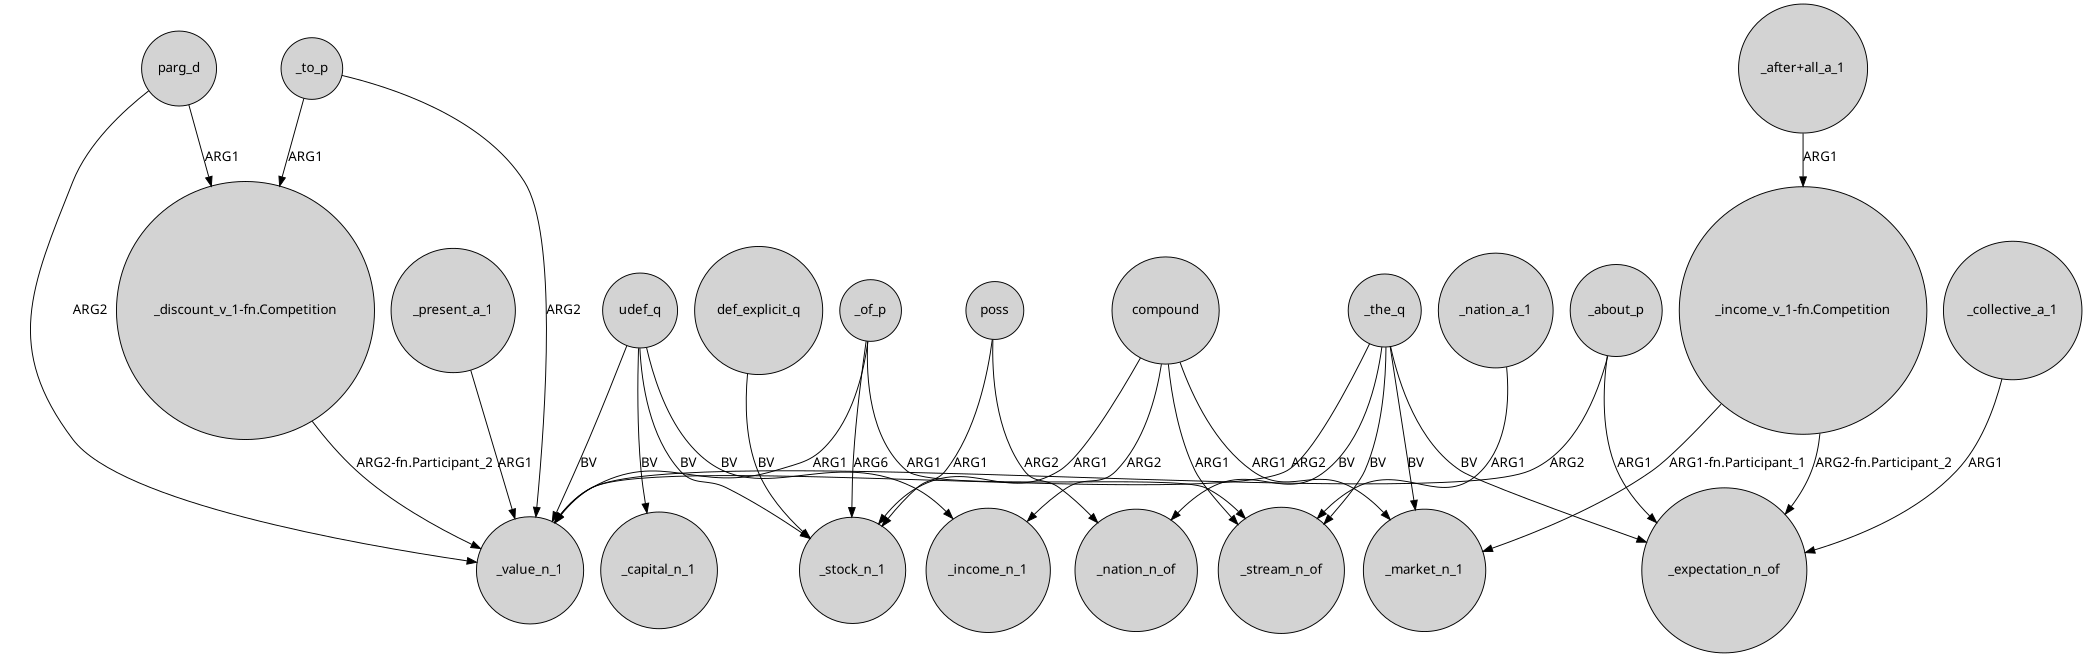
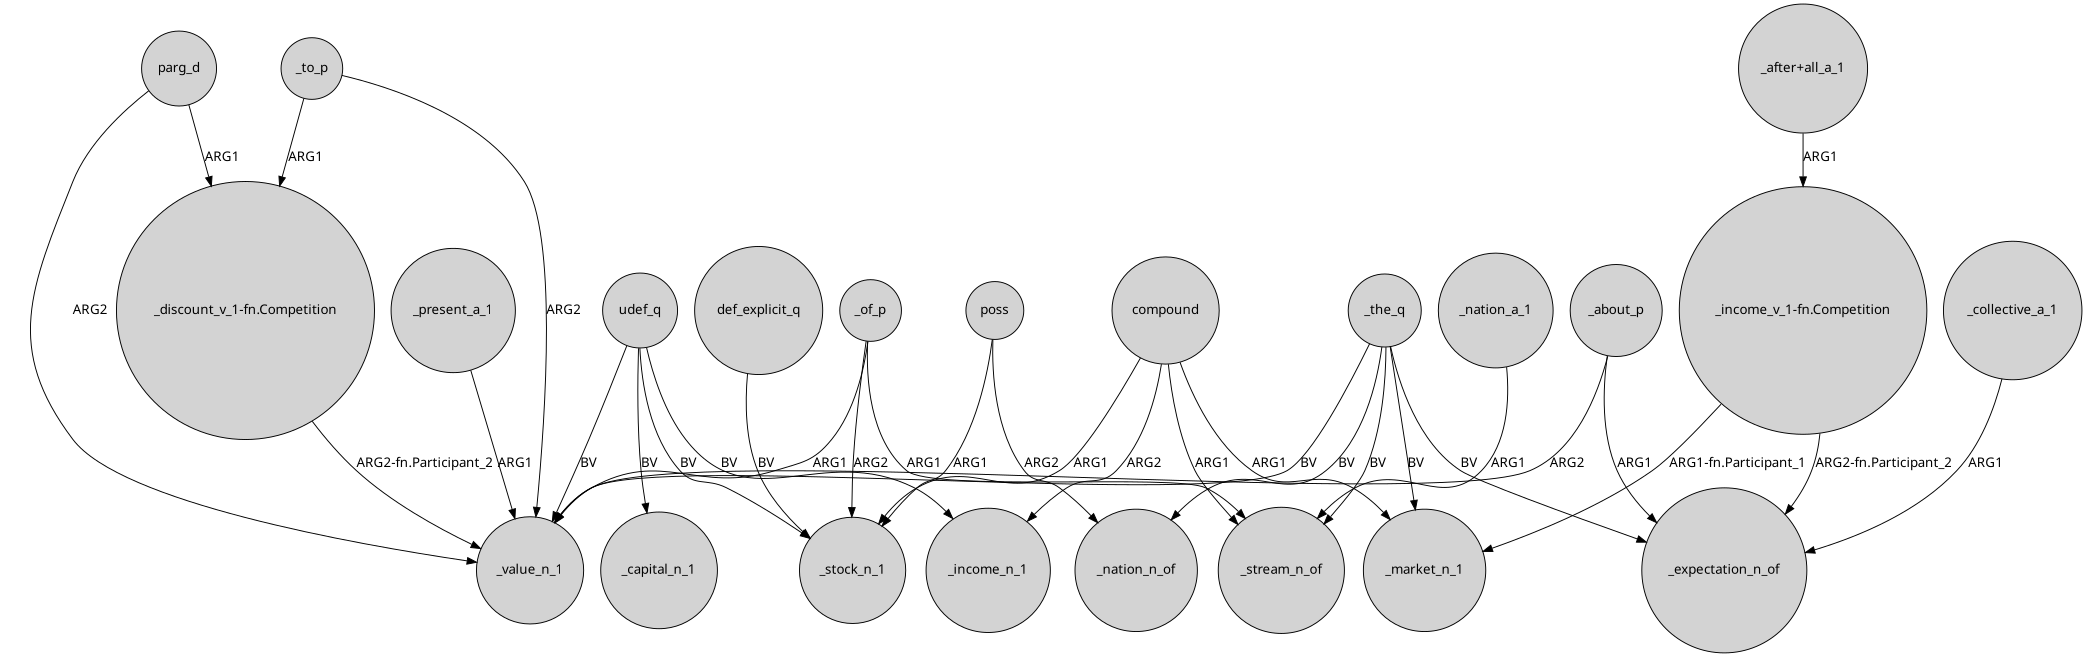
(871, 464) -> (871, 464)
(1309, 464) -> (1309, 464)
